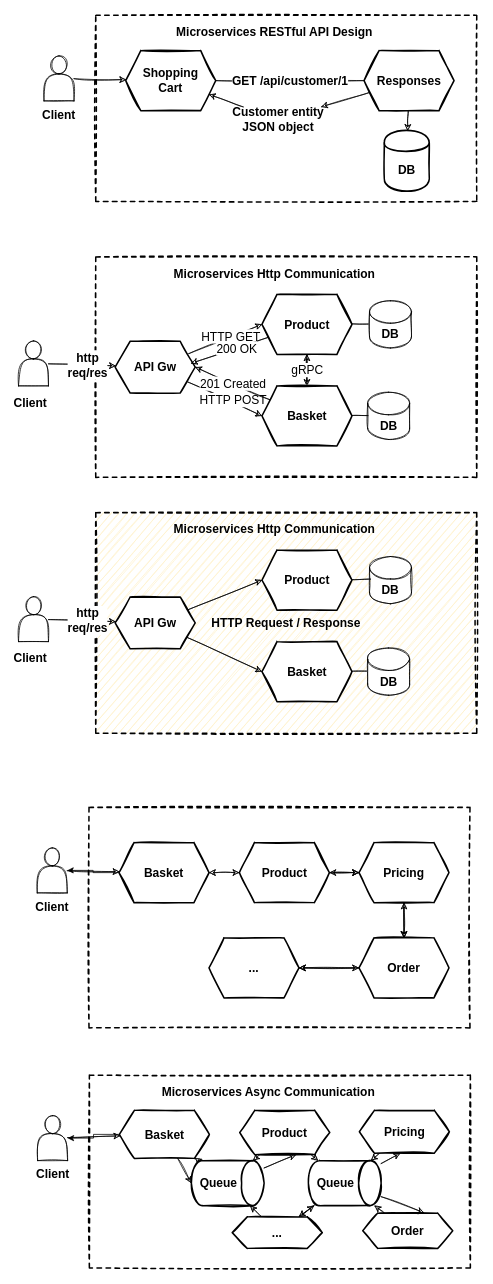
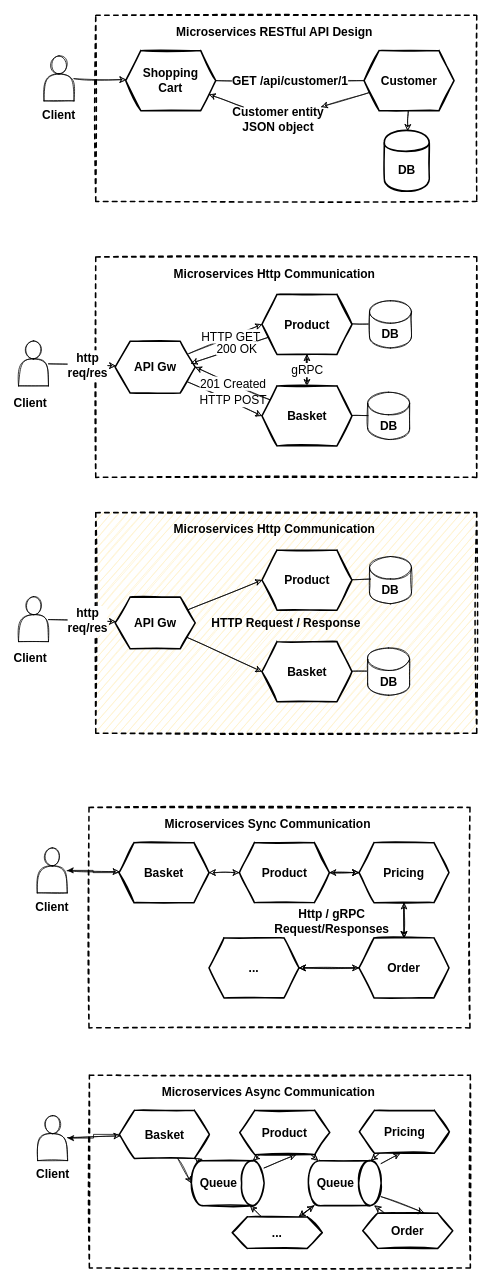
(409, 81) -> (409, 81)
none -> (268, 824)
none -> (332, 921)
